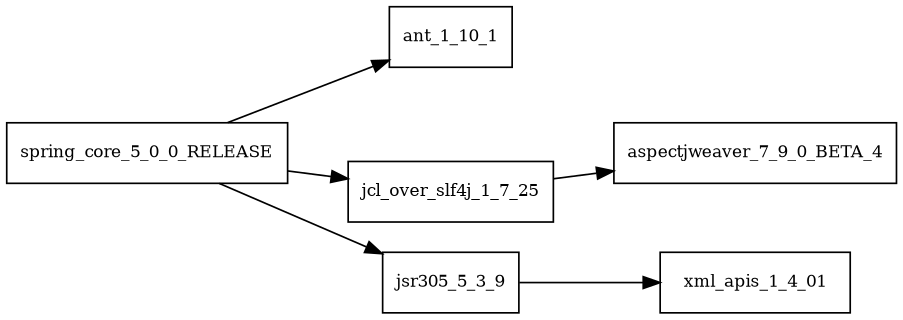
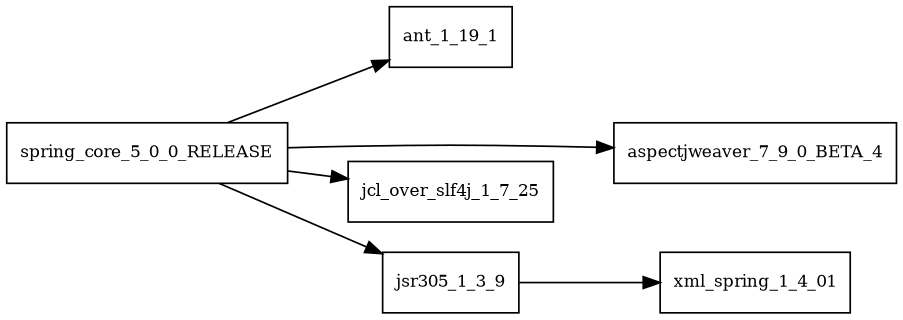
(451, 37) -> (451, 37)
(575, 176) -> (442, 145)
(451, 283) -> (451, 283)
(755, 283) -> (755, 283)
